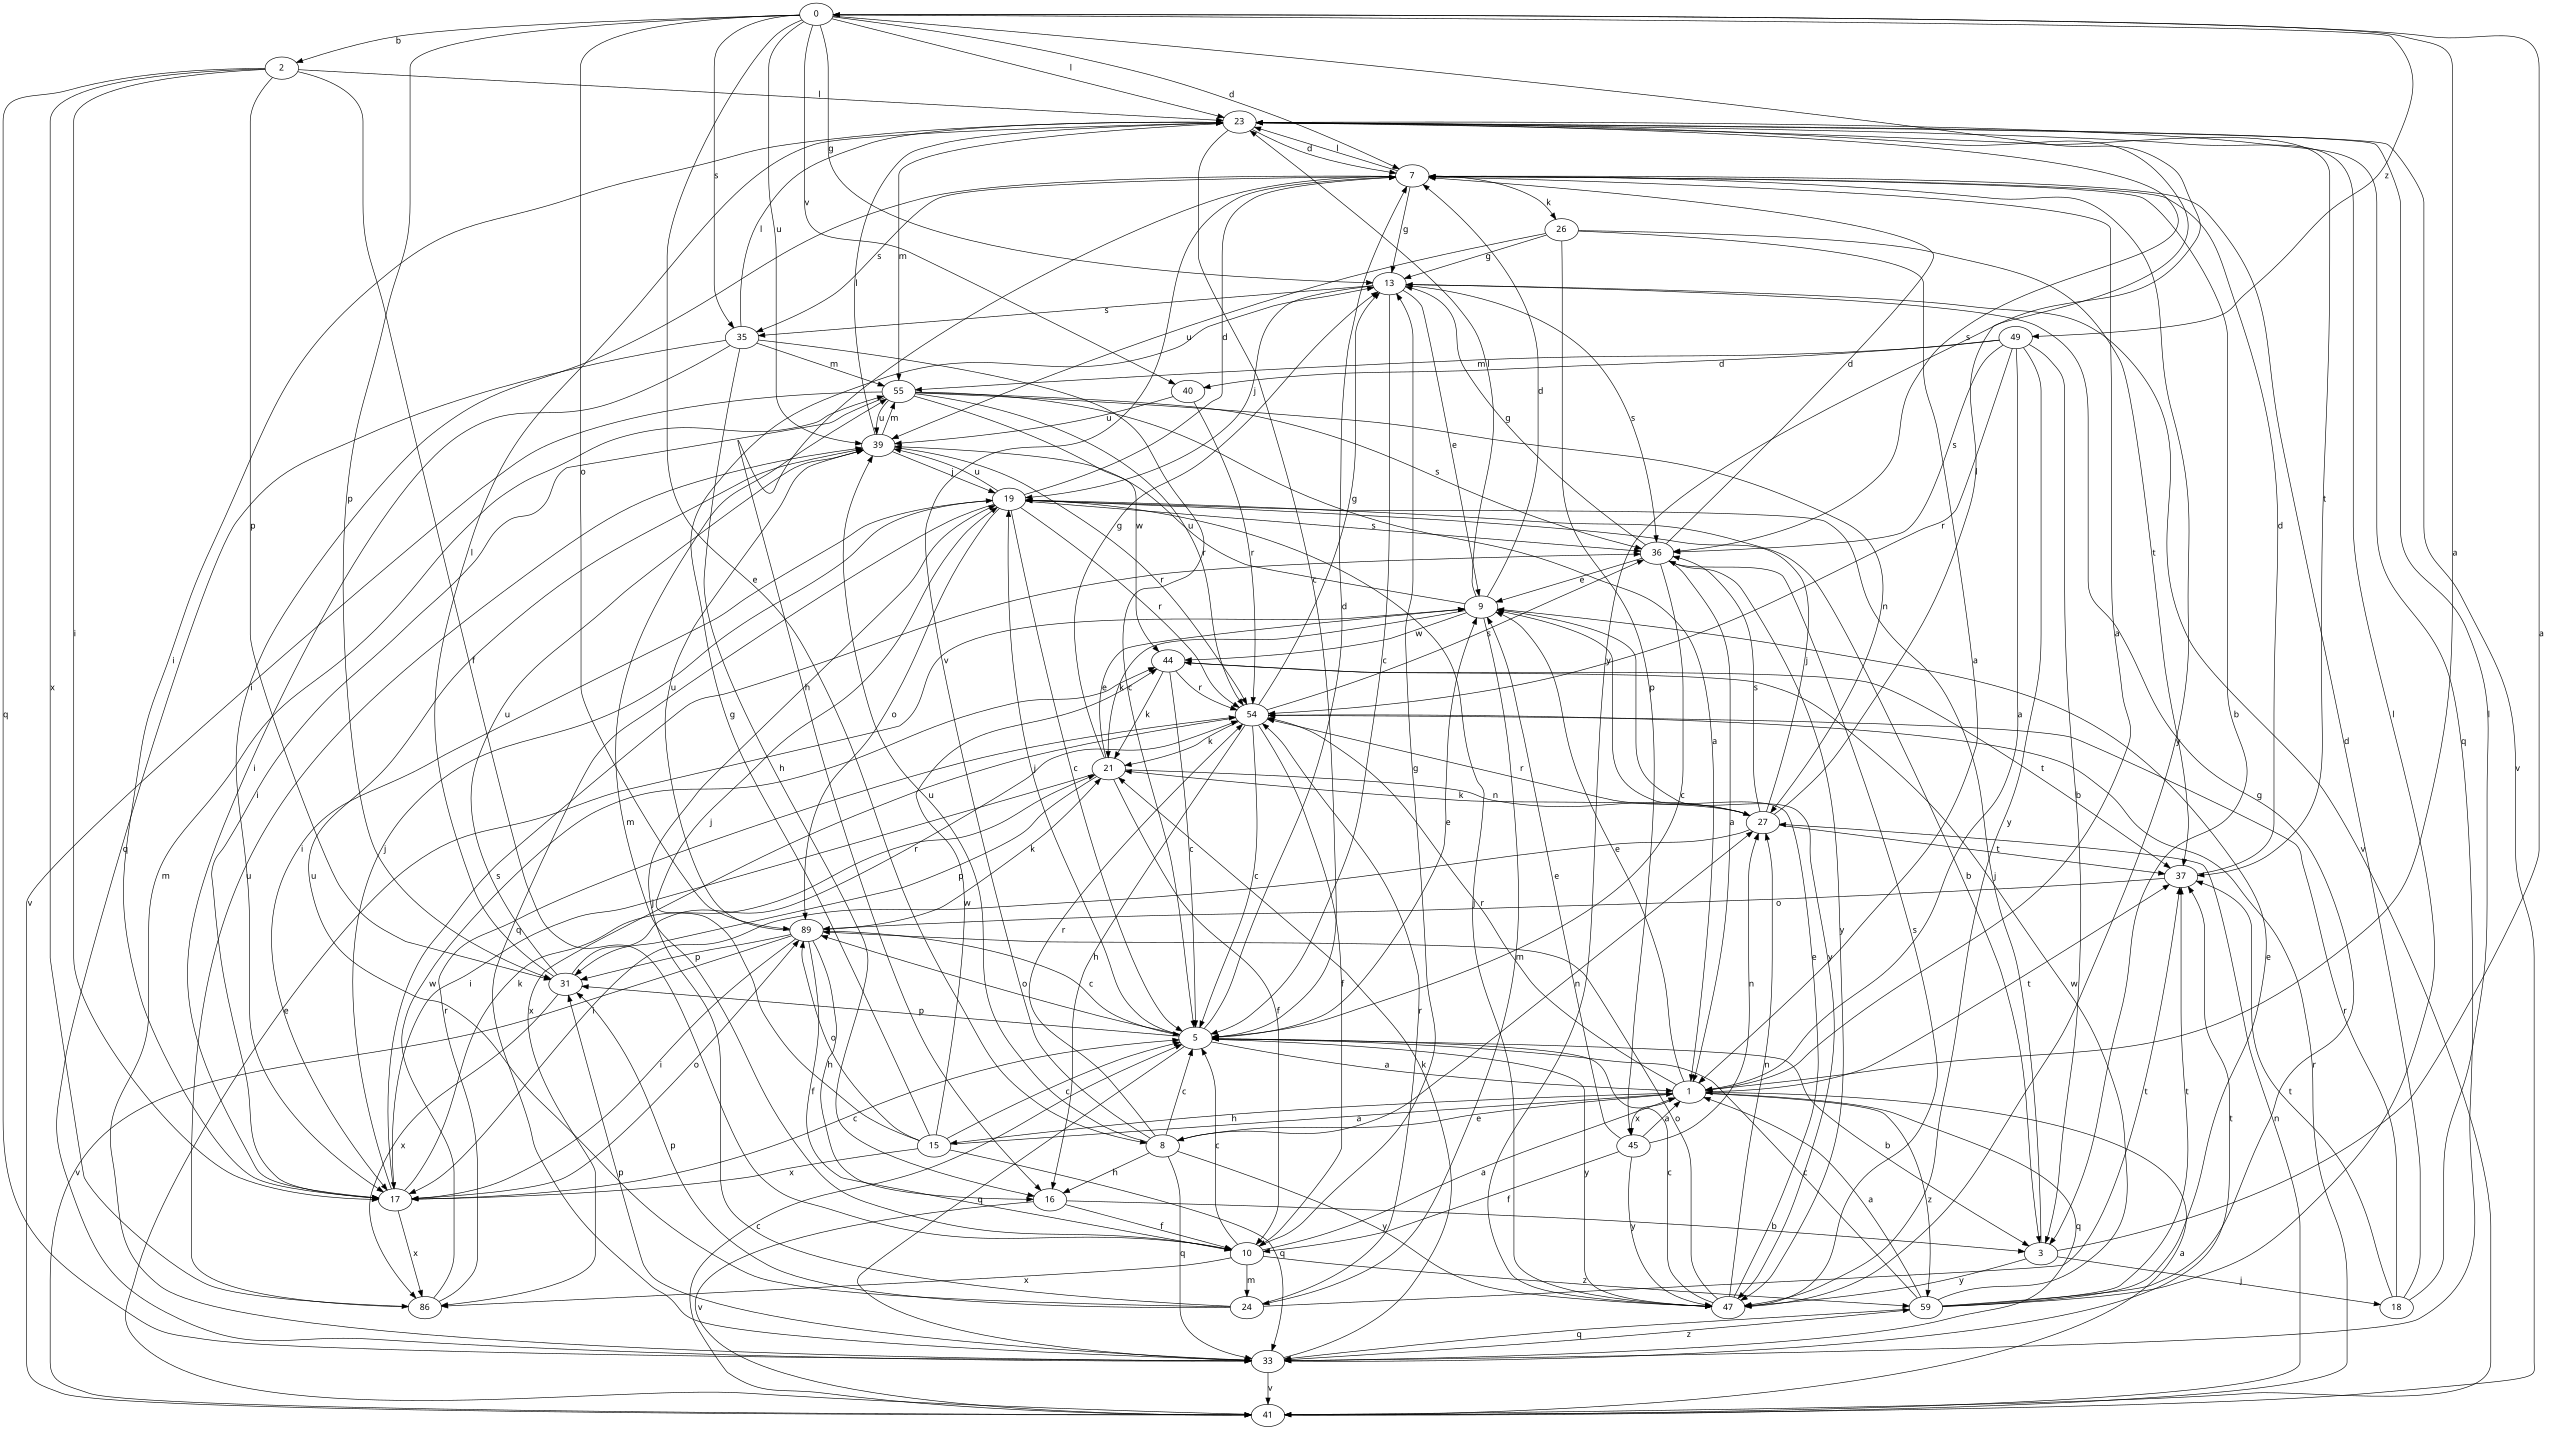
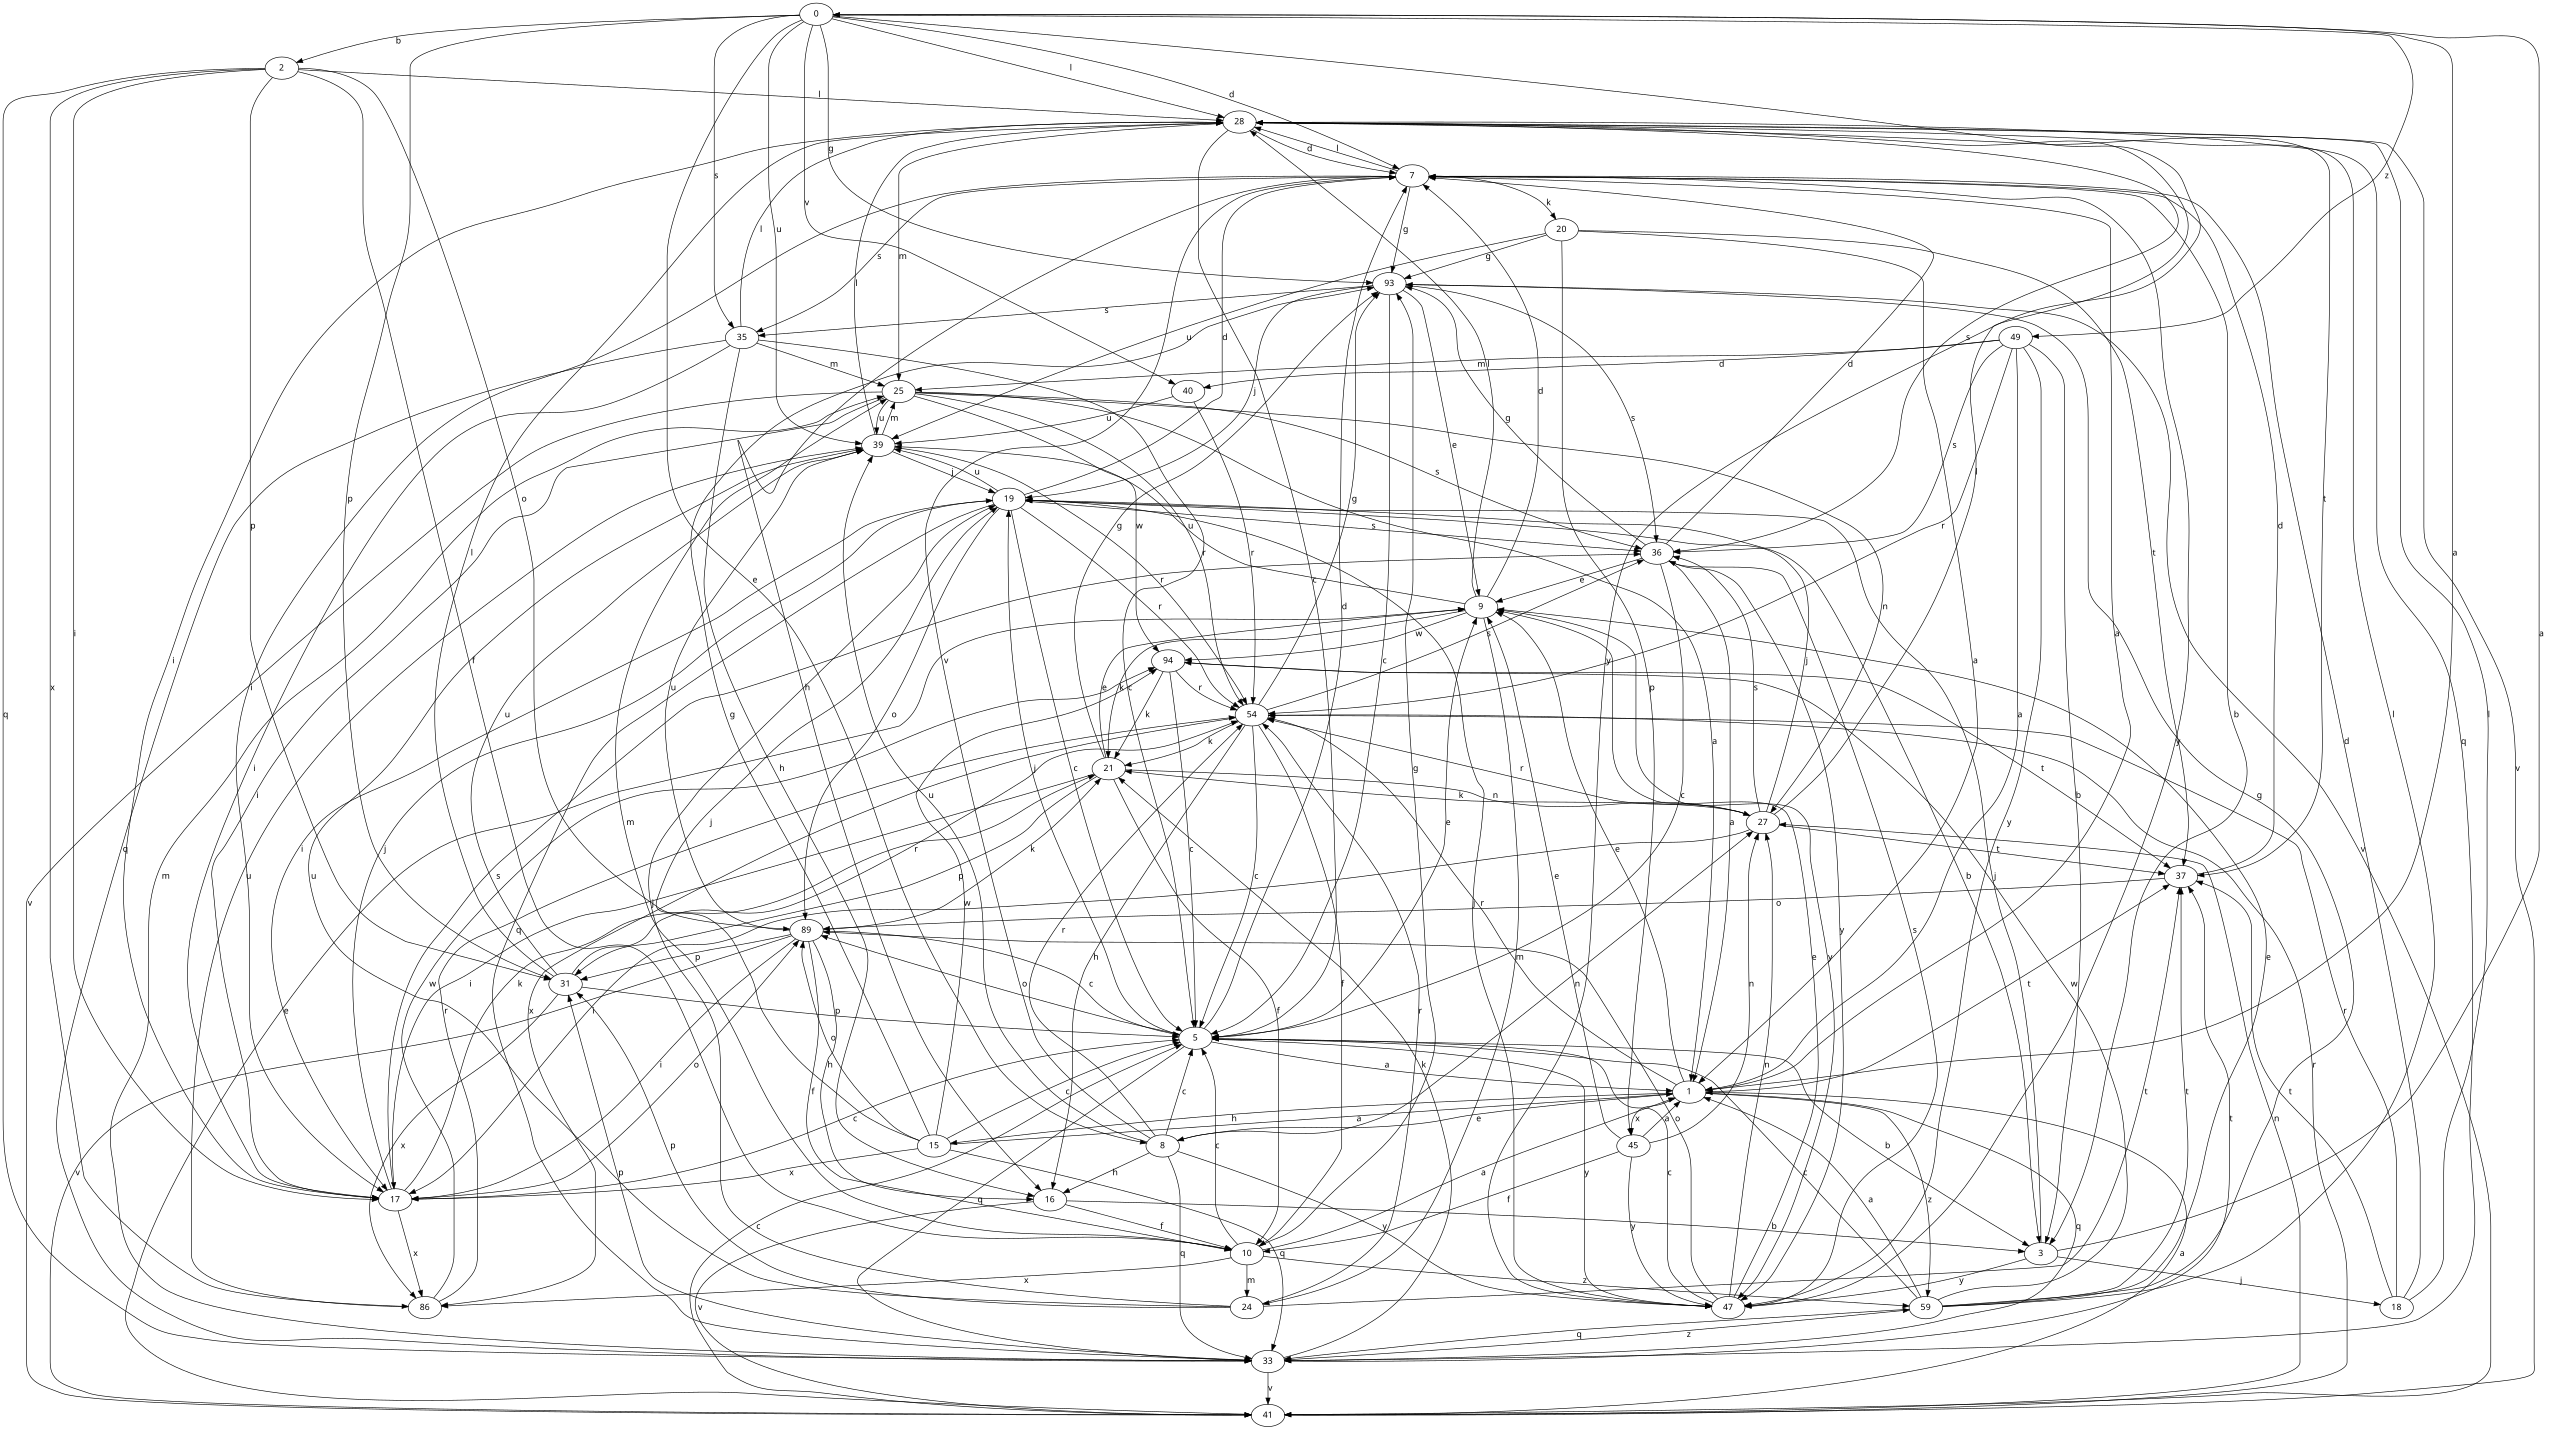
(1240, 122) -> (1240, 122)
(1562, 230) -> (1562, 230)
(1389, 284) -> (1389, 284)
(899, 391) -> (899, 391)
(580, 427) -> (526, 534)
(1168, 661) -> (1168, 661)
(884, 1012) -> (862, 1018)
